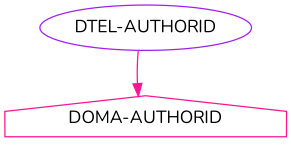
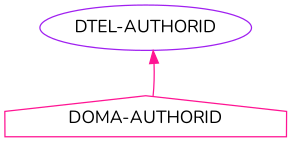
(137, 67) -> (154, 80)
